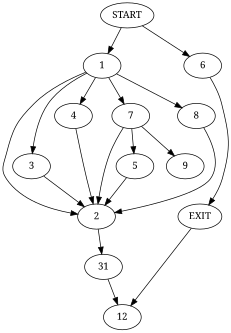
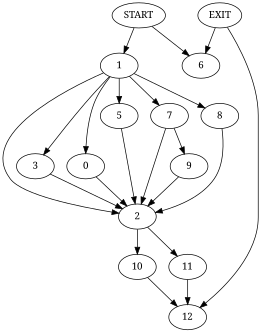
(73, 116) -> (86, 166)
(133, 138) -> (119, 87)
(228, 138) -> (212, 37)
none -> (166, 189)
(103, 267) -> (188, 267)
none -> (137, 267)
